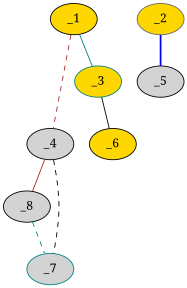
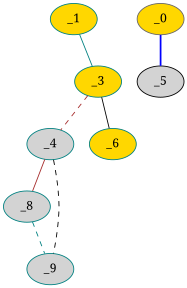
(74, 19) -> (74, 19)
(161, 19) -> (161, 19)
(62, 82) -> (74, 113)
(50, 144) -> (50, 144)
(113, 144) -> (113, 144)
(27, 207) -> (27, 207)
(50, 269) -> (50, 269)
